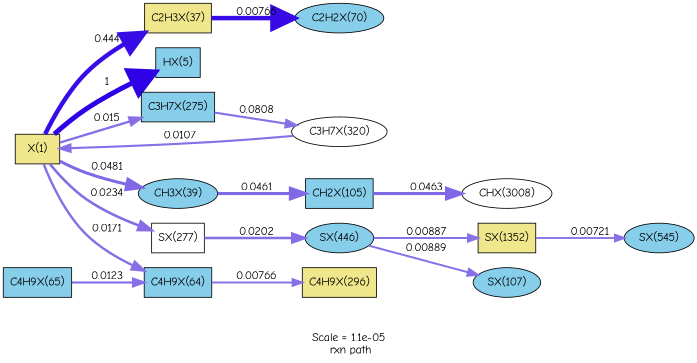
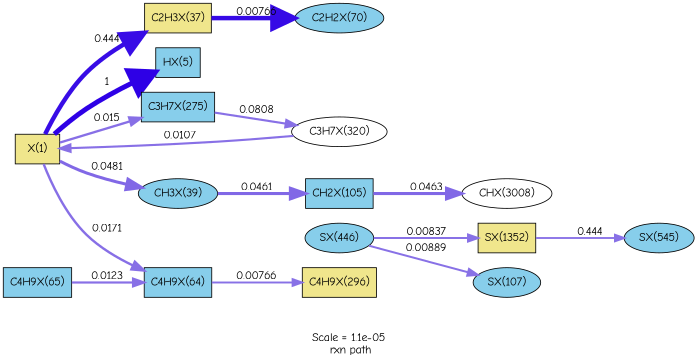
(424, 232) -> (424, 232)
(588, 232) -> (588, 232)
(178, 238) -> none
